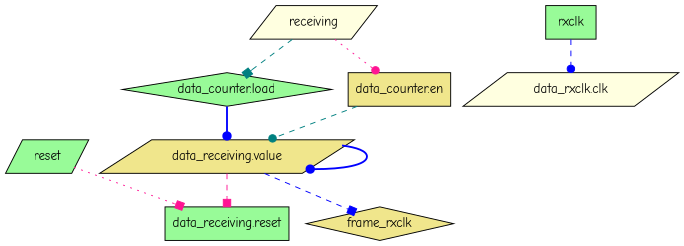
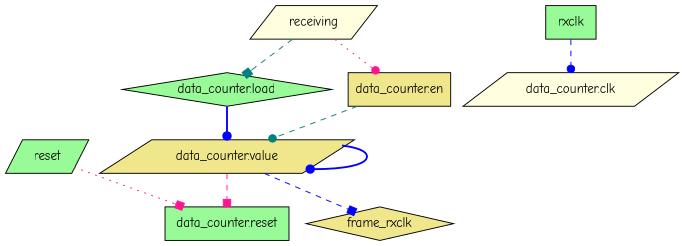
(571, 89) -> (571, 89)
(227, 157) -> (227, 157)
(227, 224) -> (227, 224)
